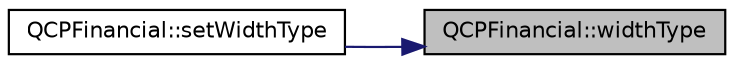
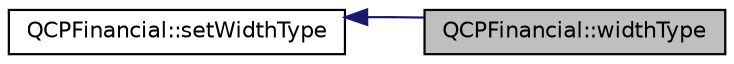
(374, 47) -> (396, 17)
